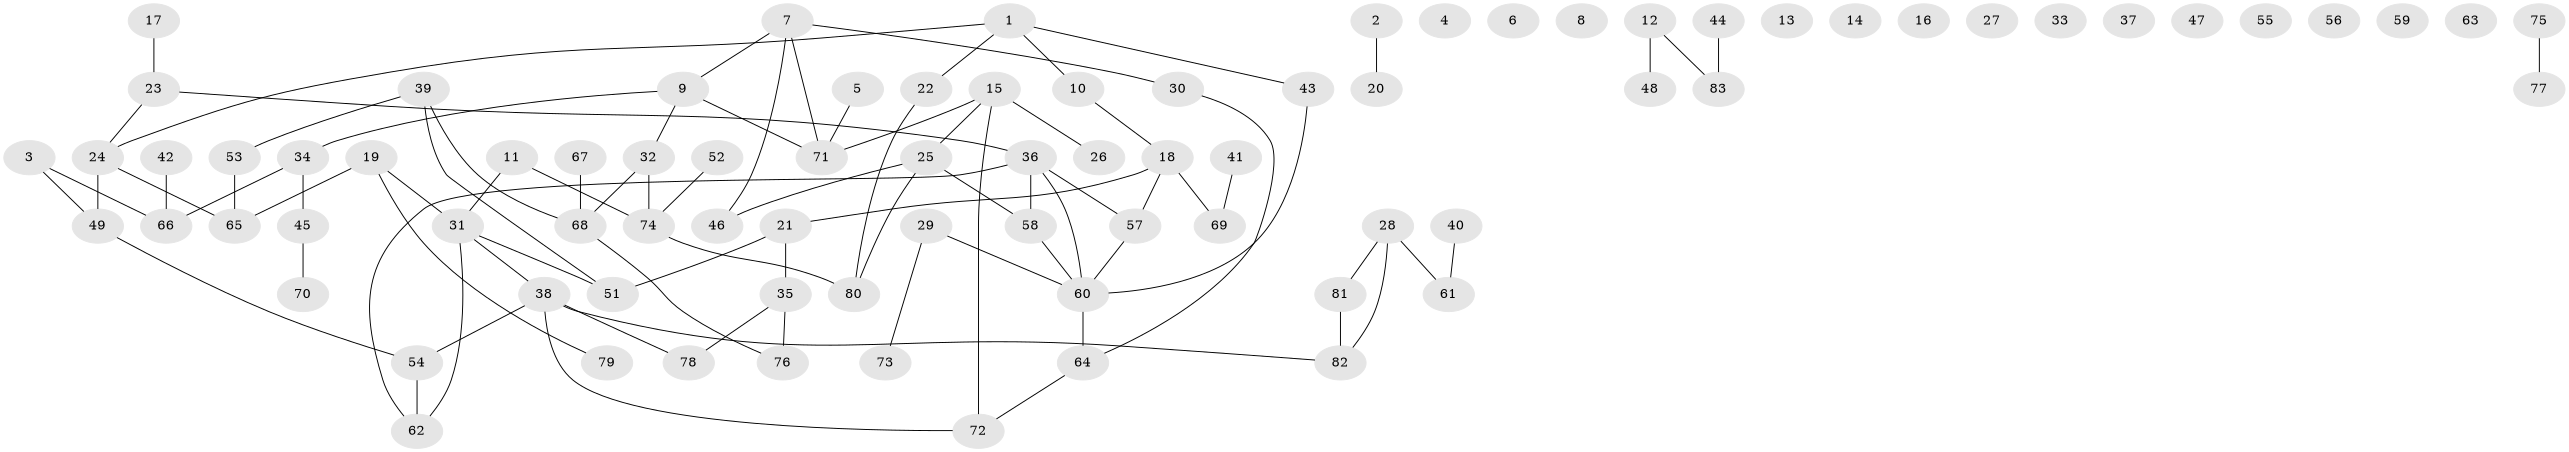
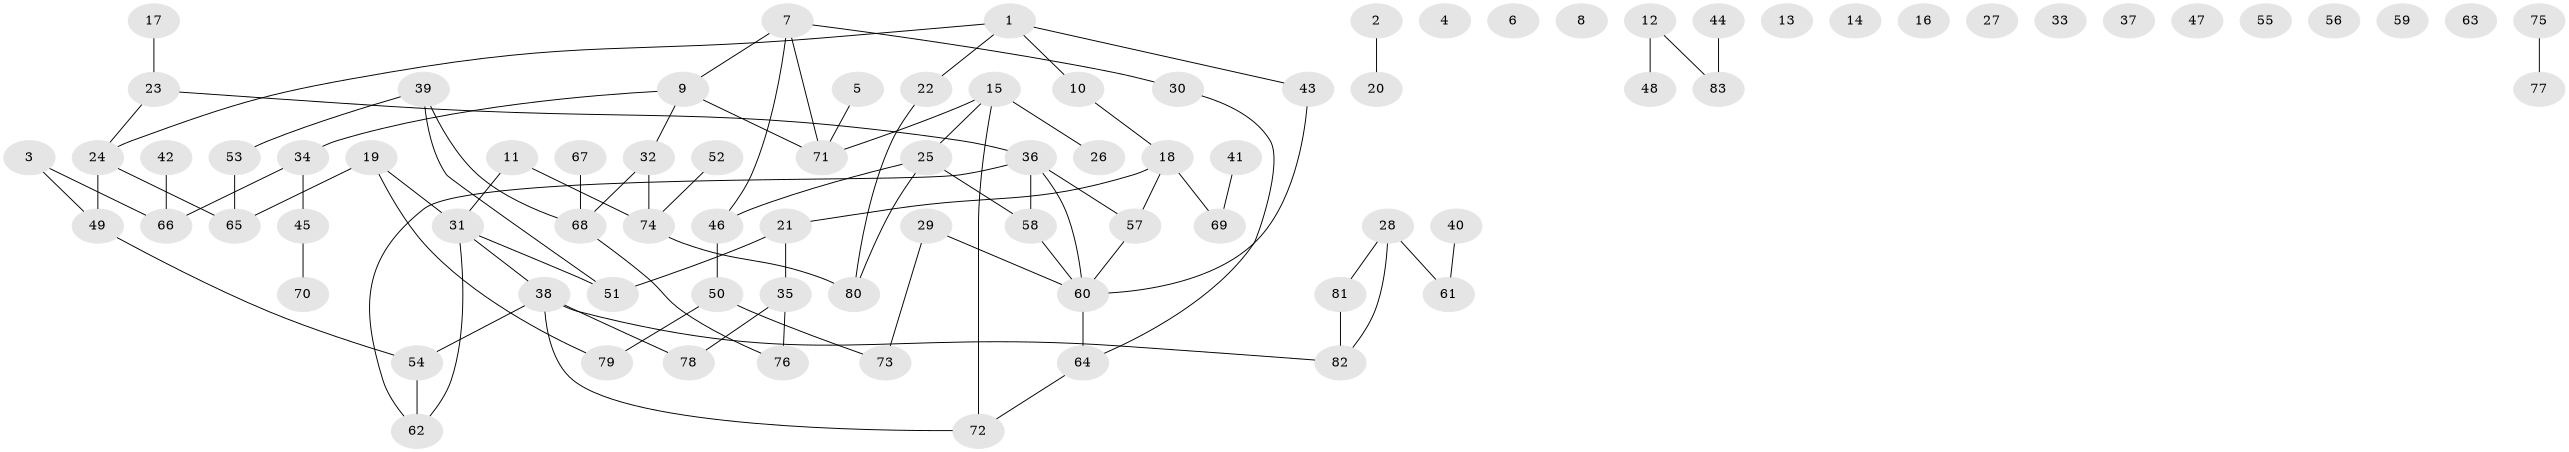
none -> (717, 294)
